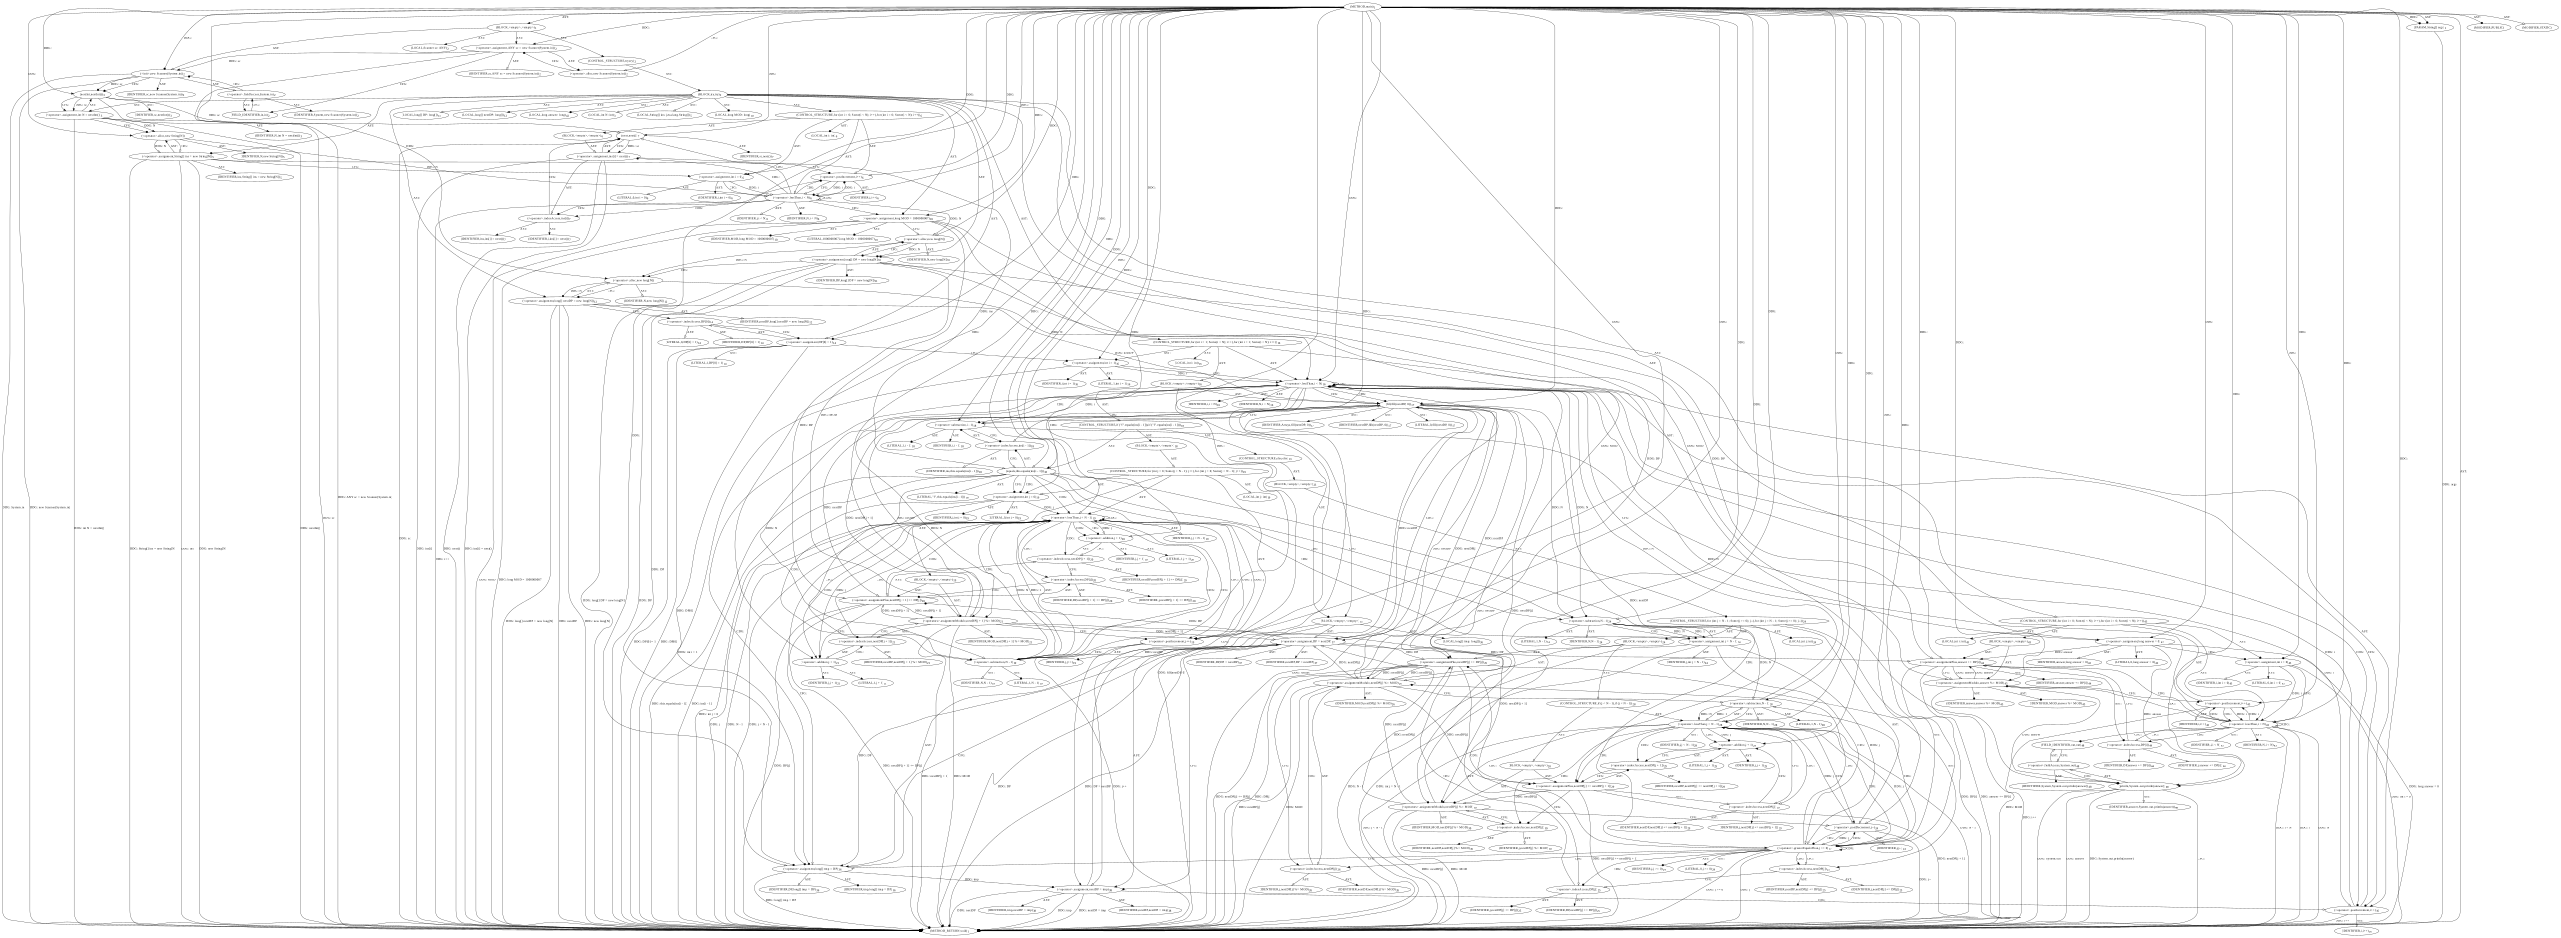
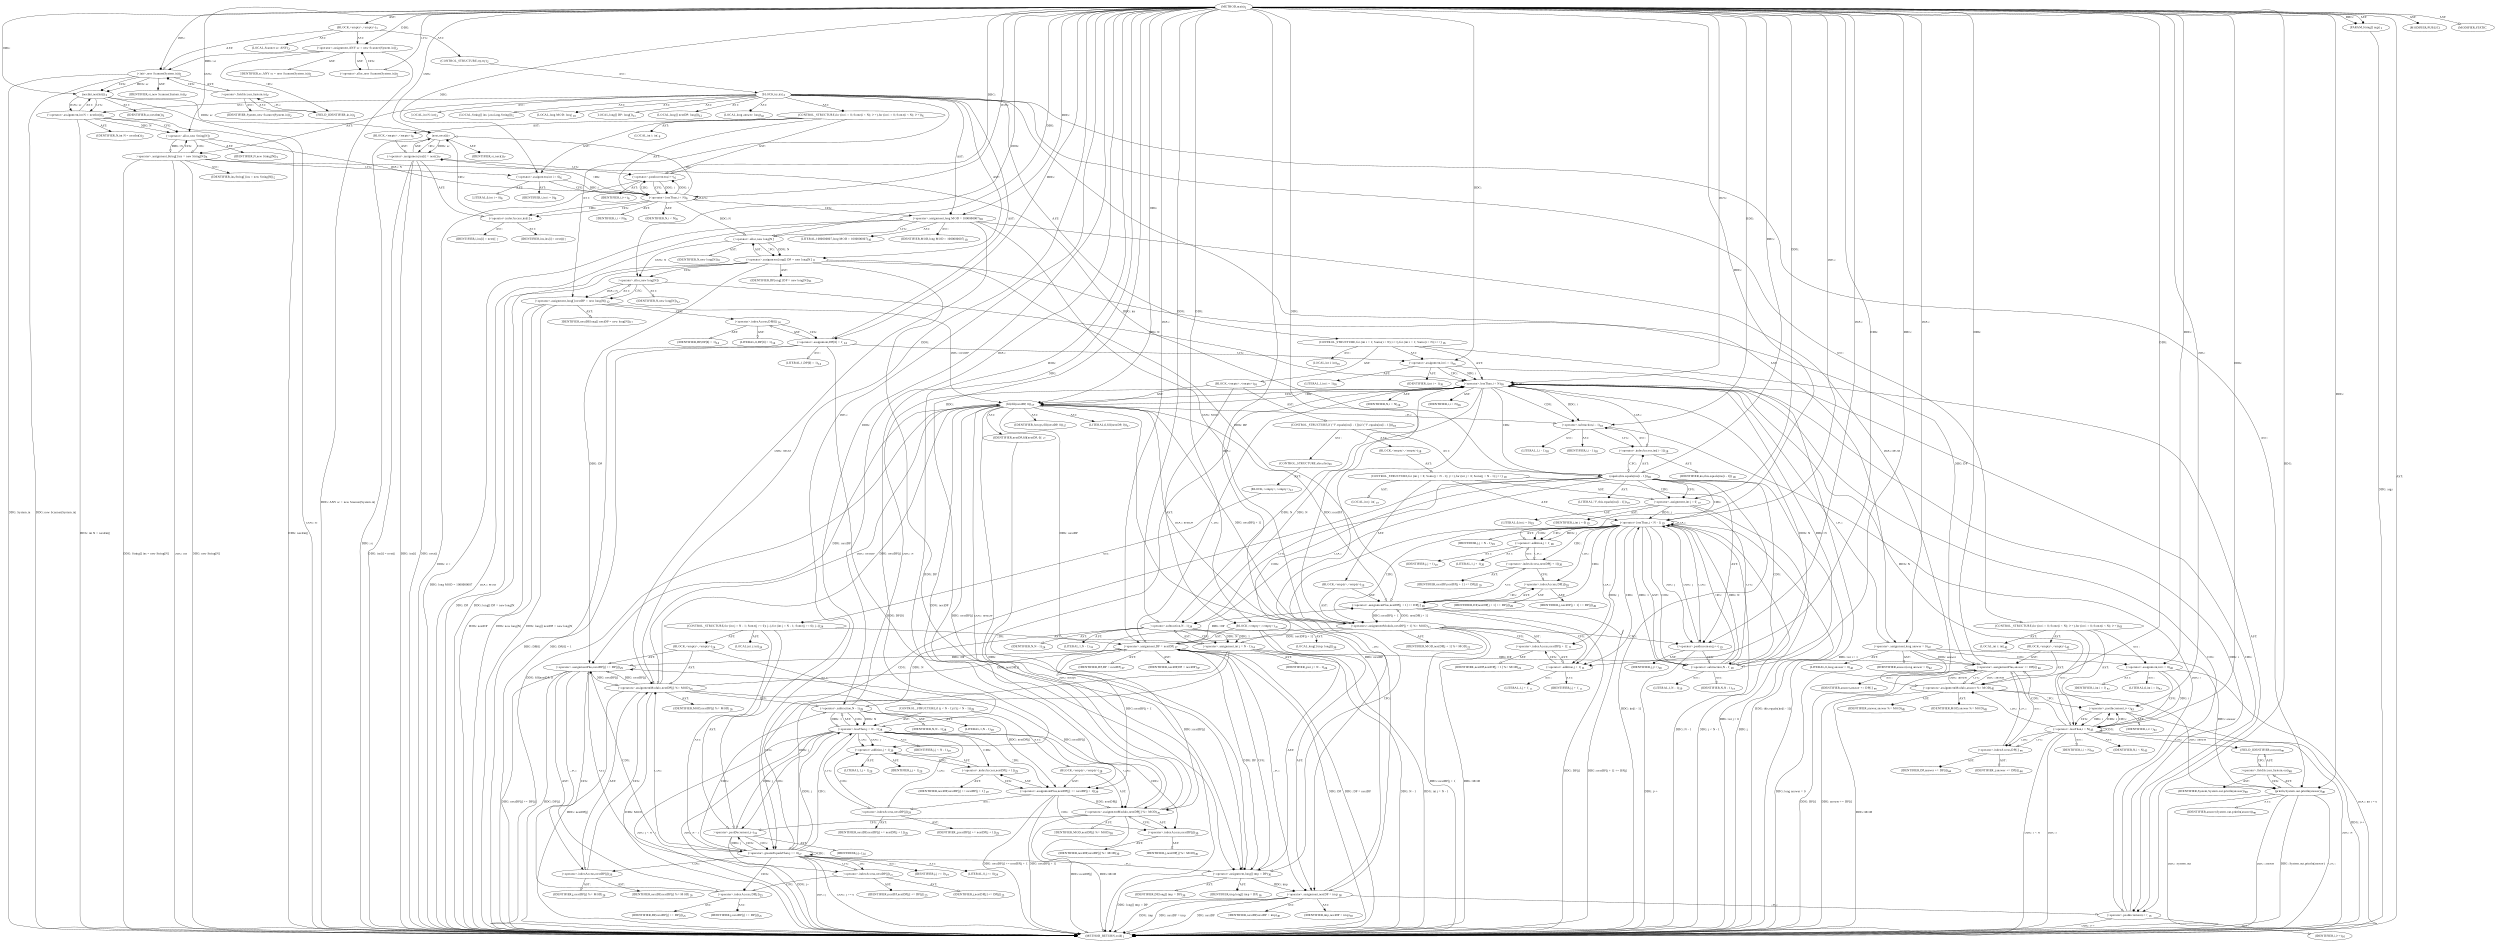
(175, 146) -> (189, 146)
(684, 245) -> (1048, 669)
